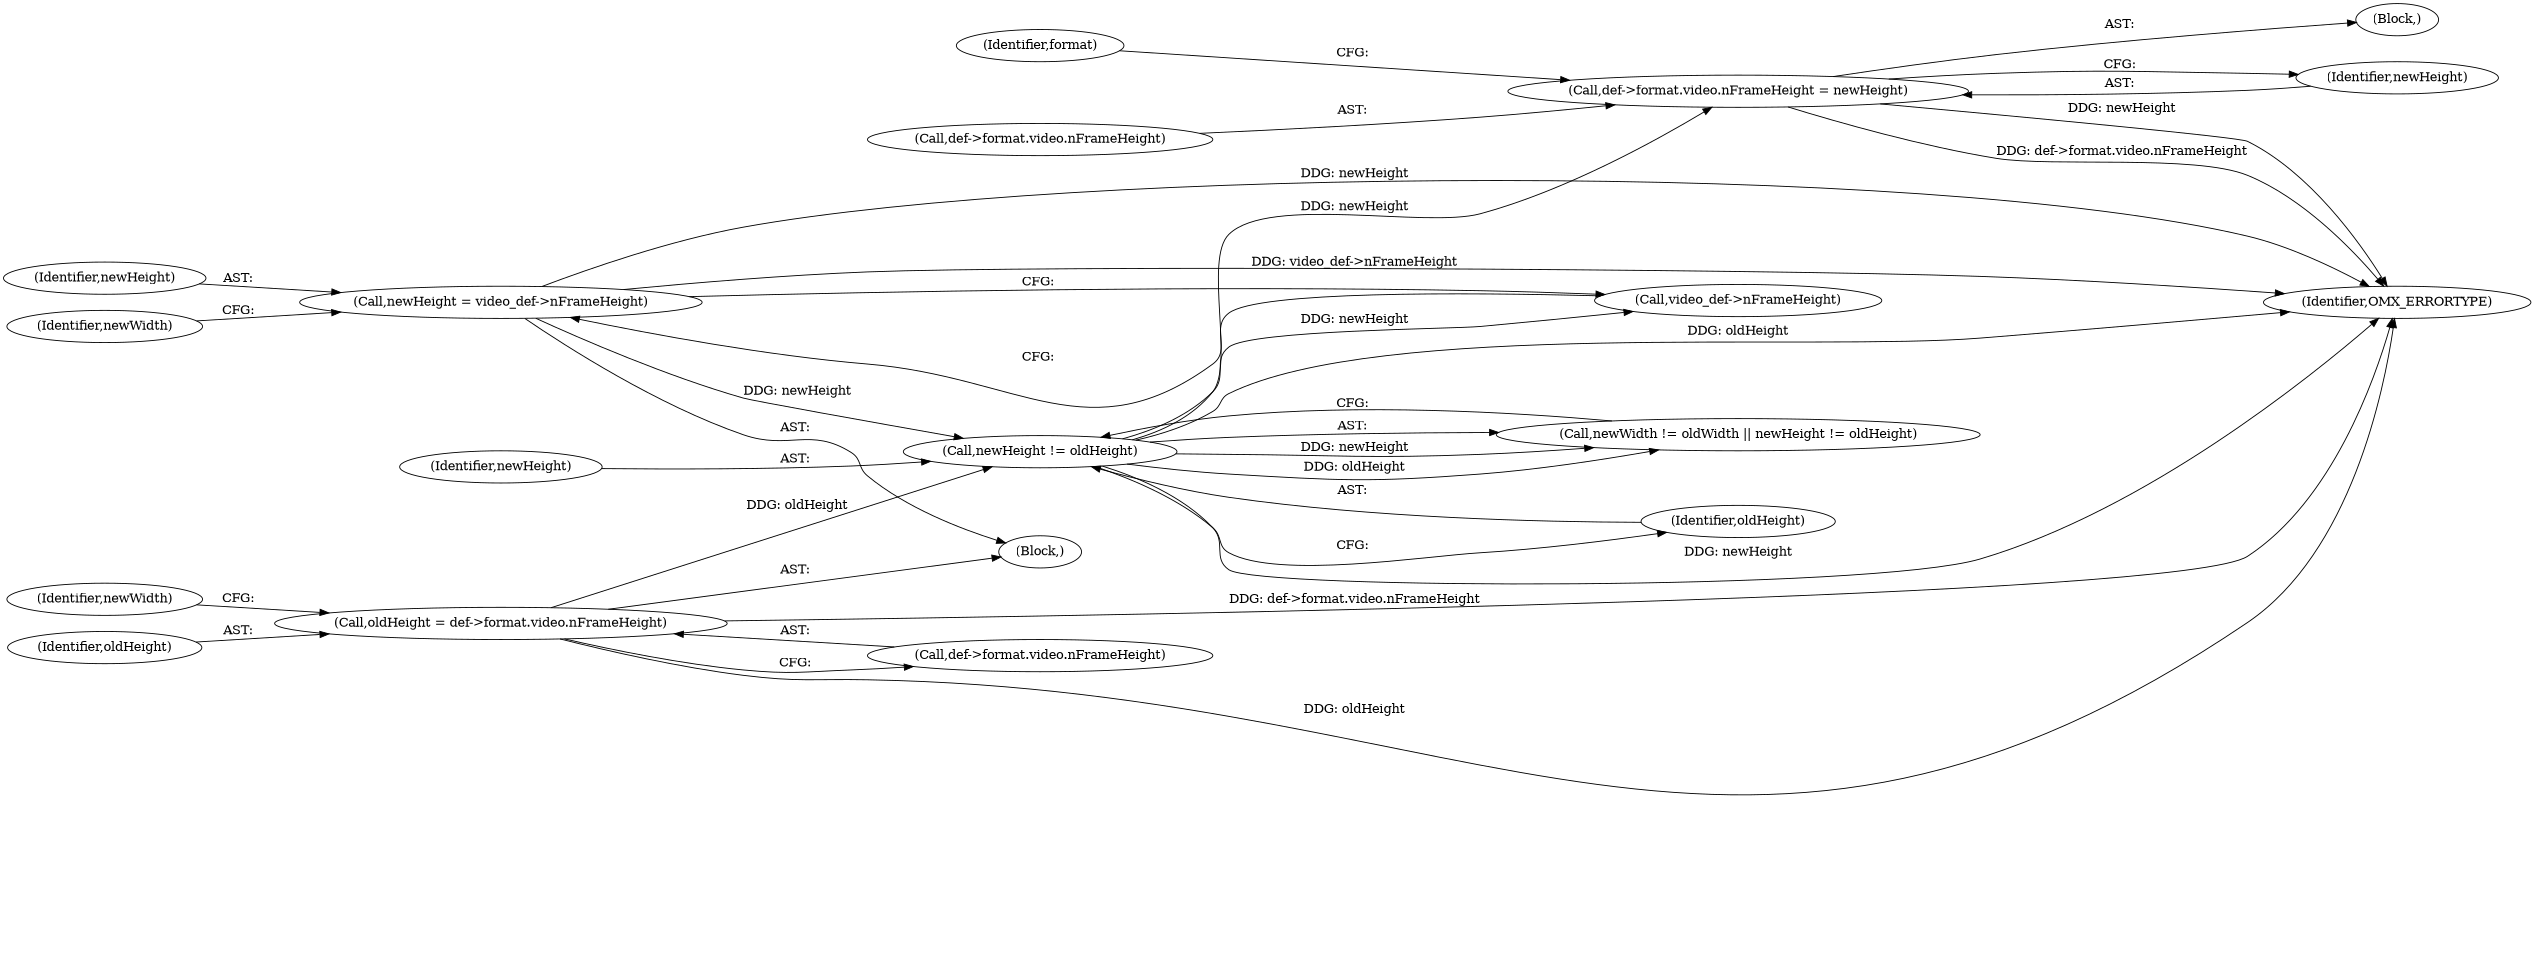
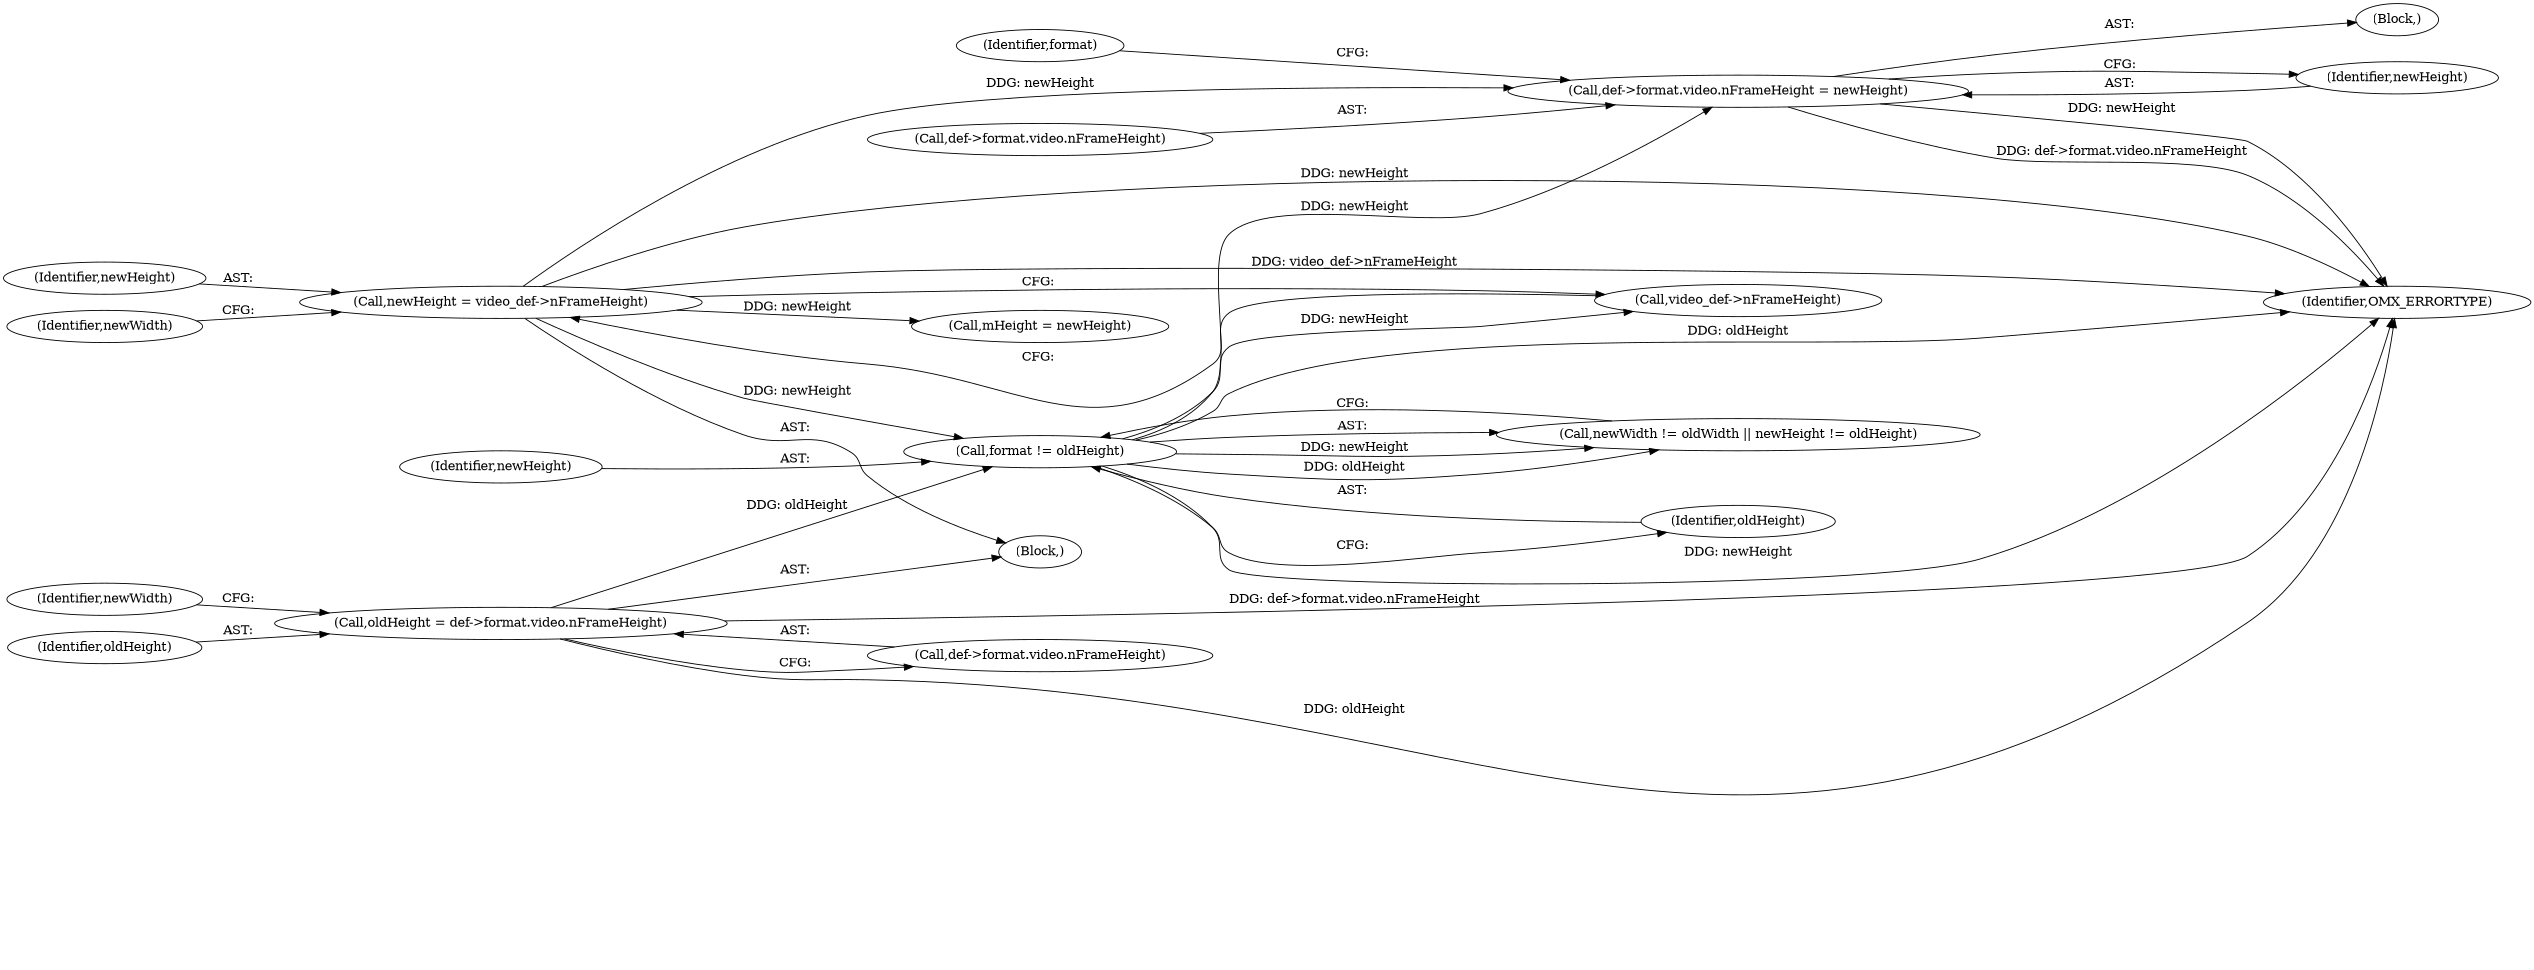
none -> (992, 100)
none -> (1040, 326)
(1040, 452) -> (1040, 452)
